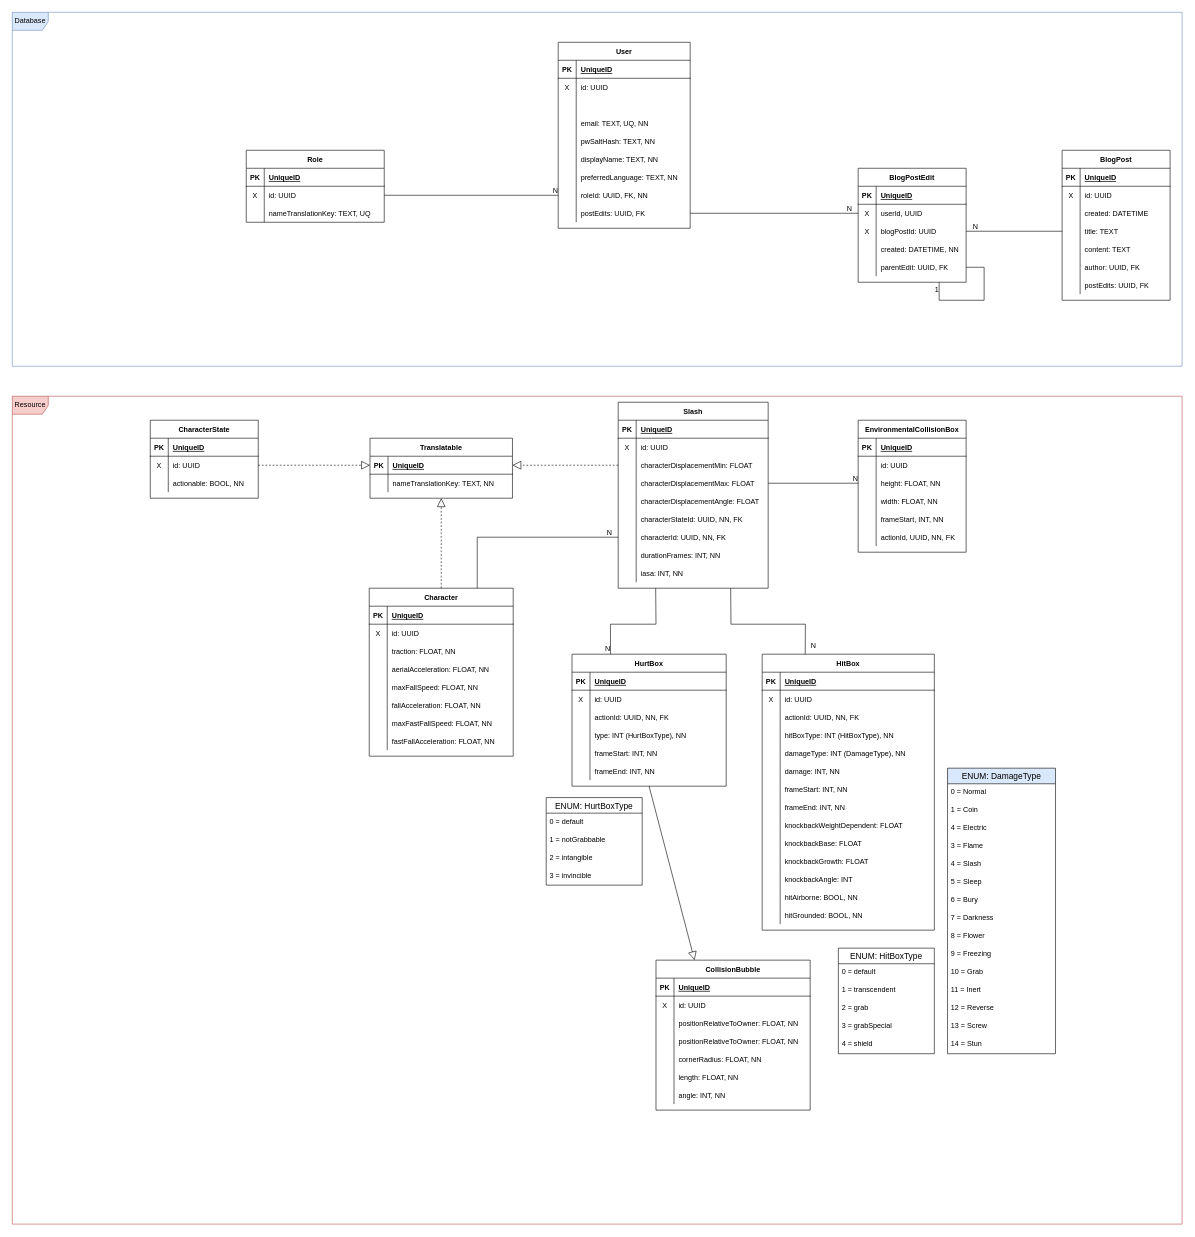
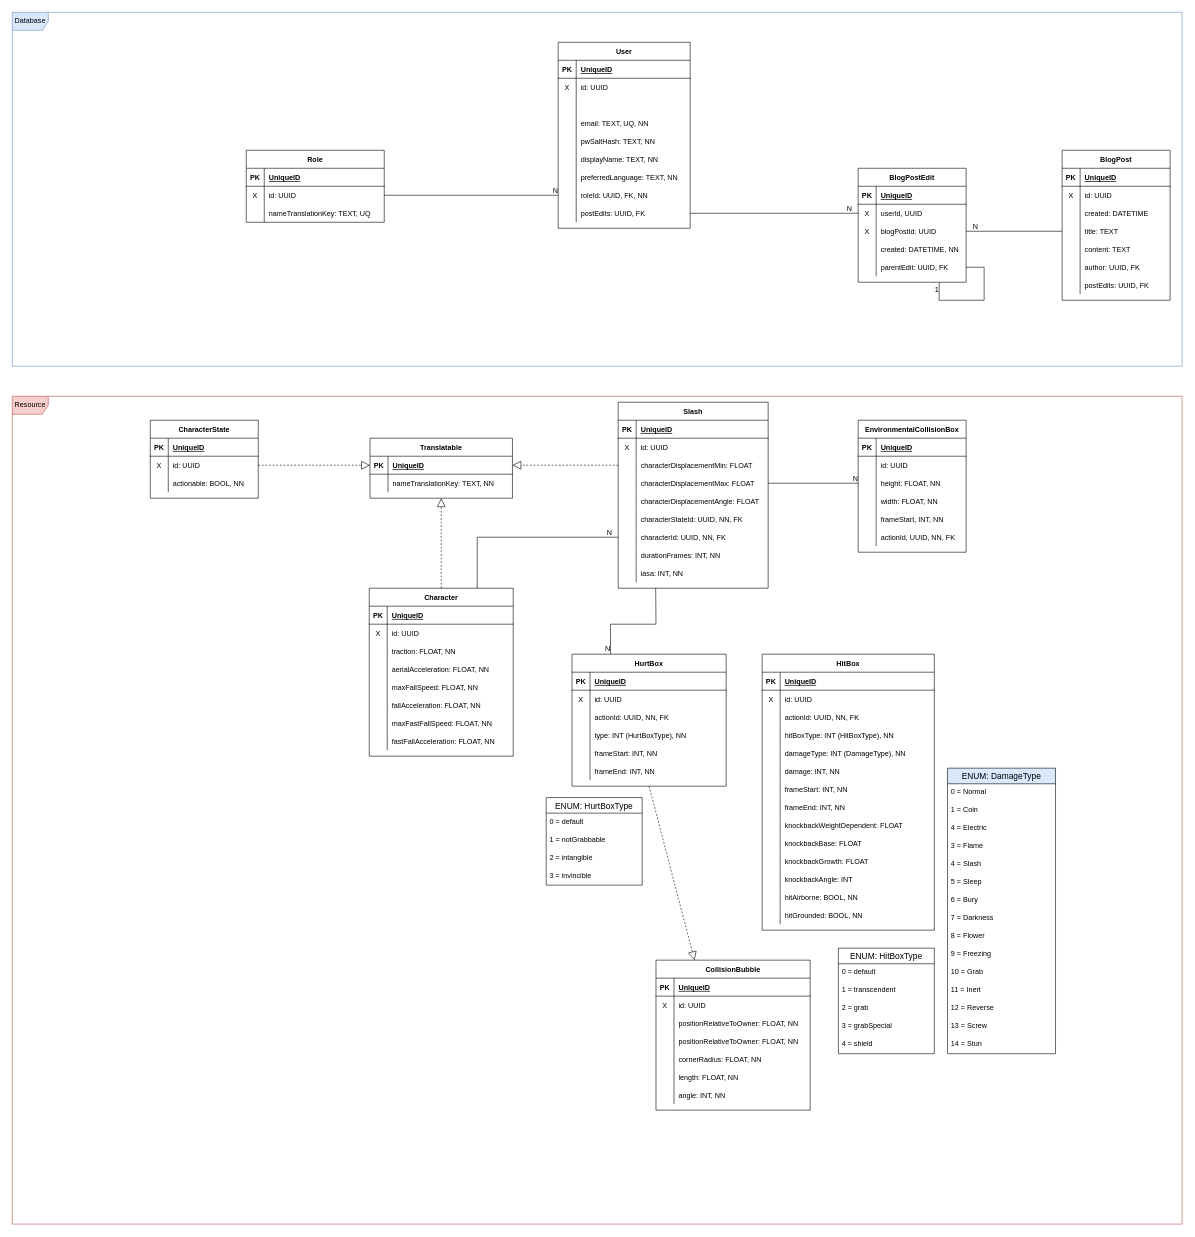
(766, 624) -> none
(671, 870) -> (671, 870)
